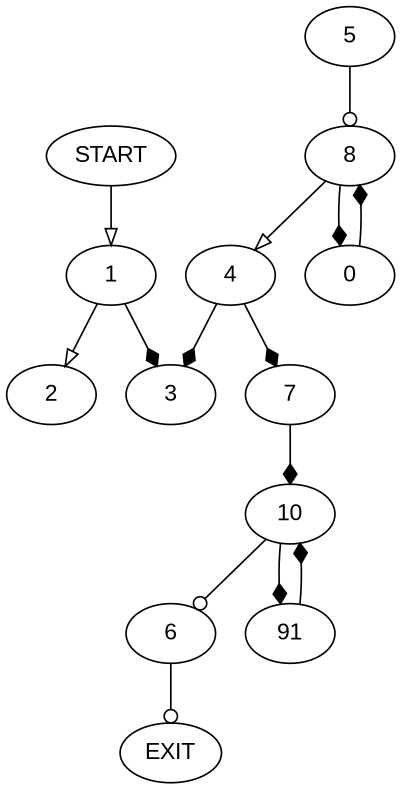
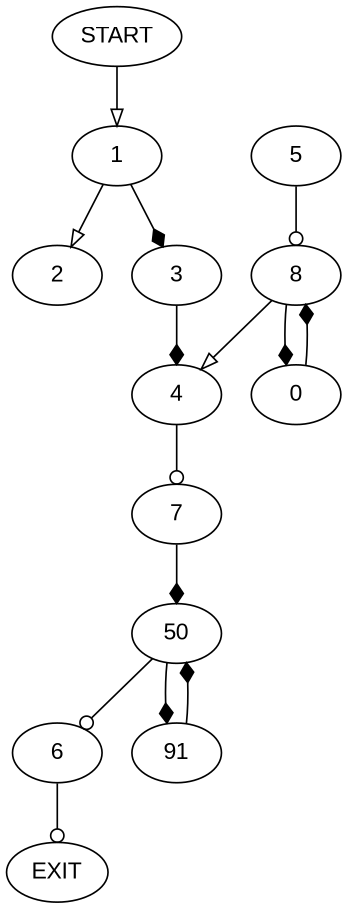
(205, 326) -> (177, 325)
(256, 326) -> (177, 448)
(290, 514) -> (177, 633)
